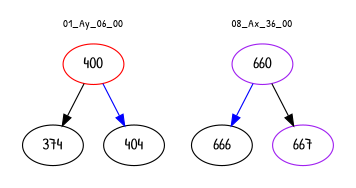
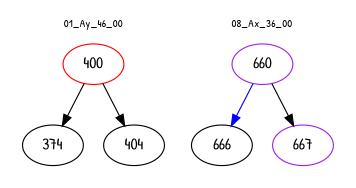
(93, 24) -> (93, 24)
(111, 100) -> (111, 100)
